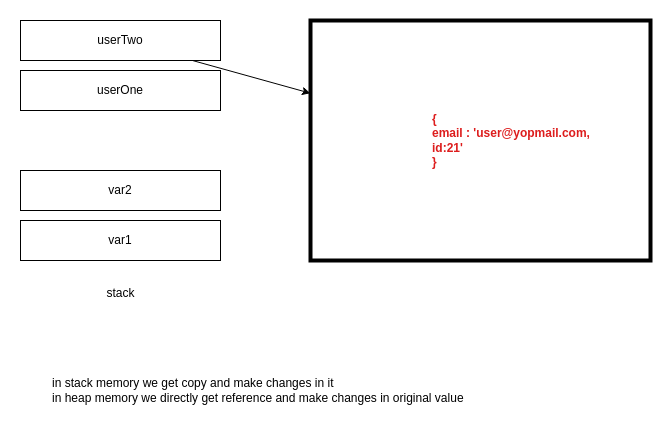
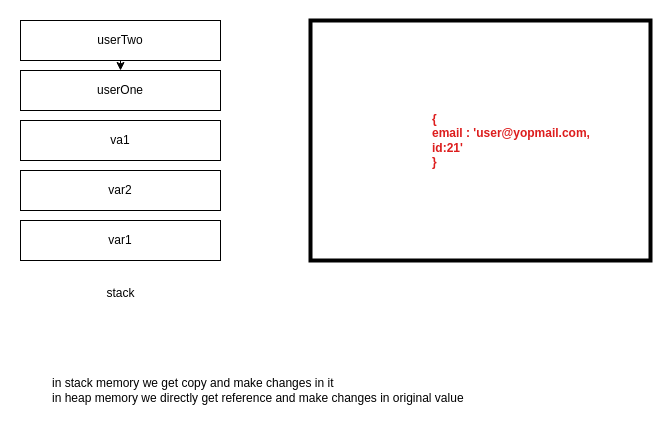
(248, 76) -> (121, 62)
none -> (121, 141)
